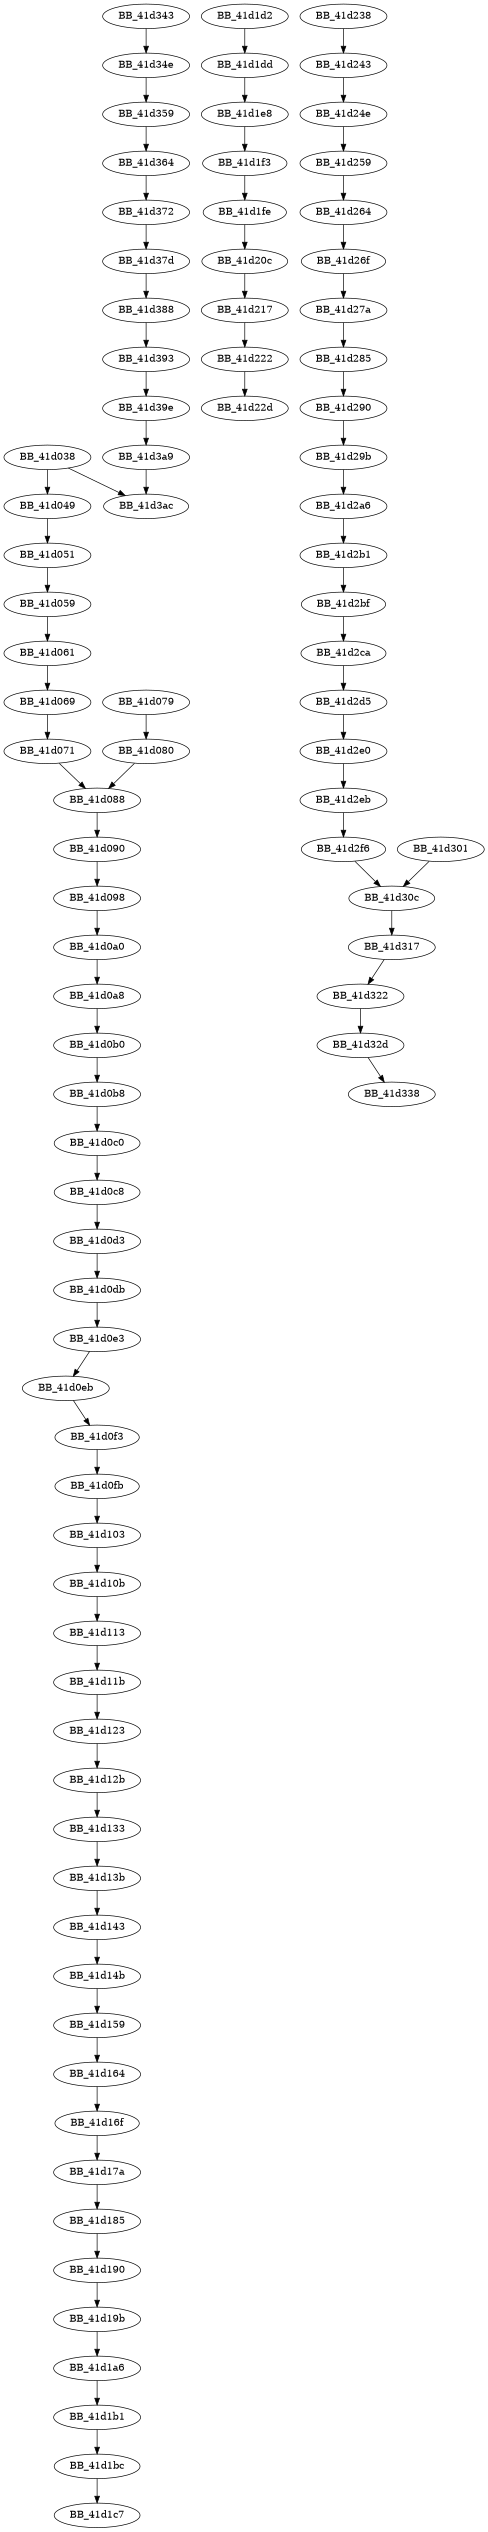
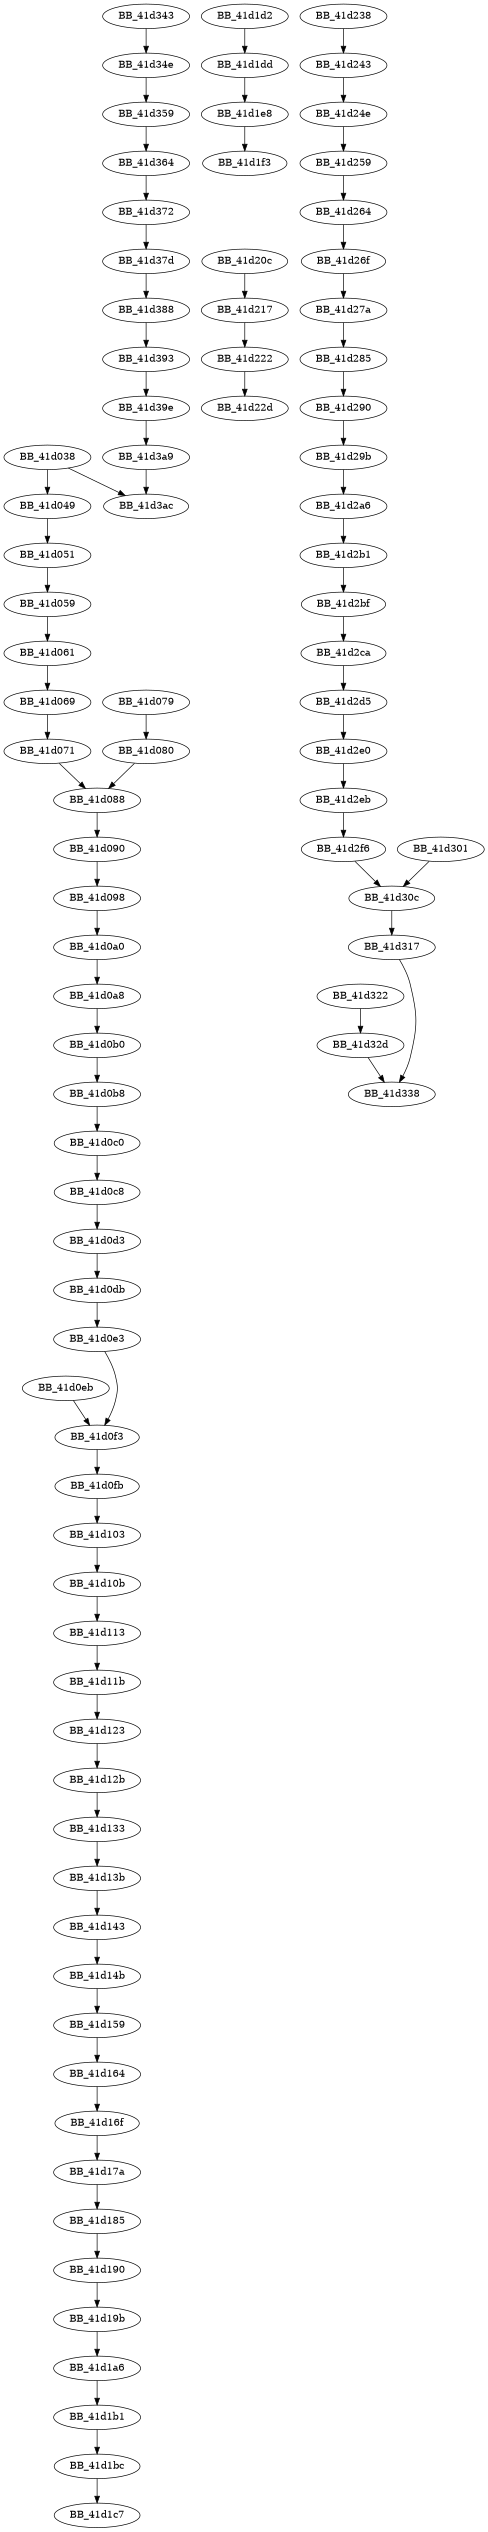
(245, 212) -> none
(378, 969) -> (416, 1017)
(83, 1361) -> (117, 1385)
